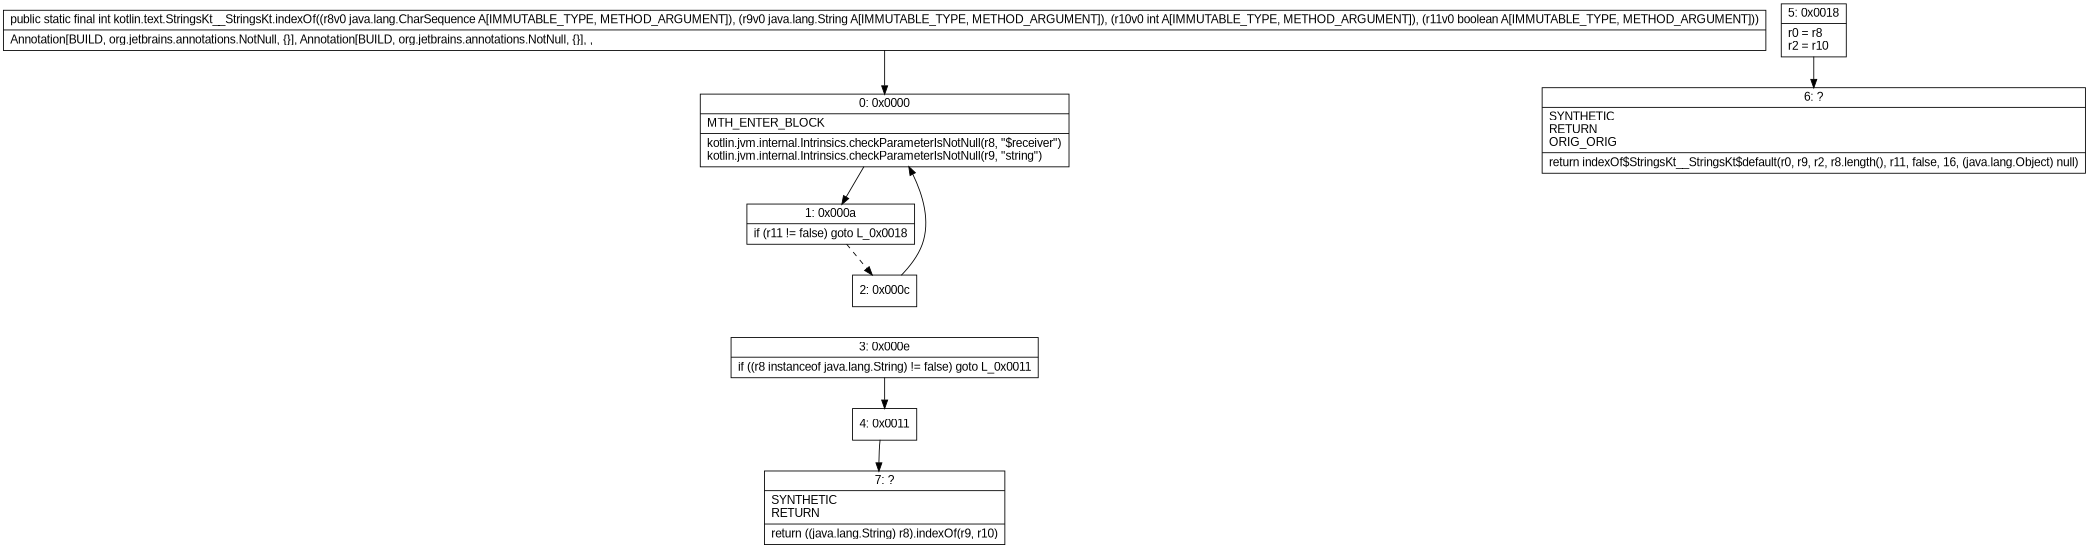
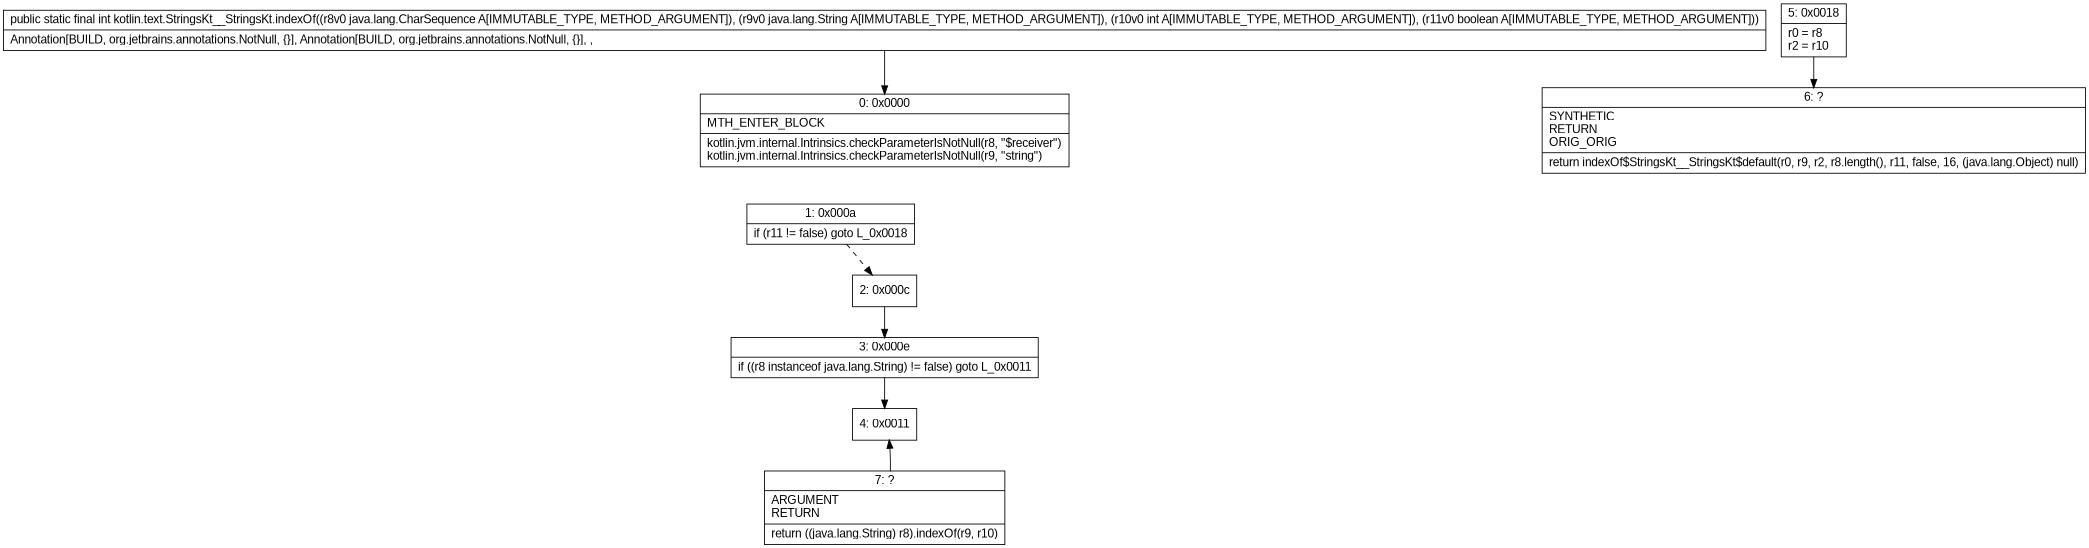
(855, 182) -> none
(926, 227) -> (885, 318)
(879, 451) -> (890, 460)
(804, 501) -> (805, 501)
